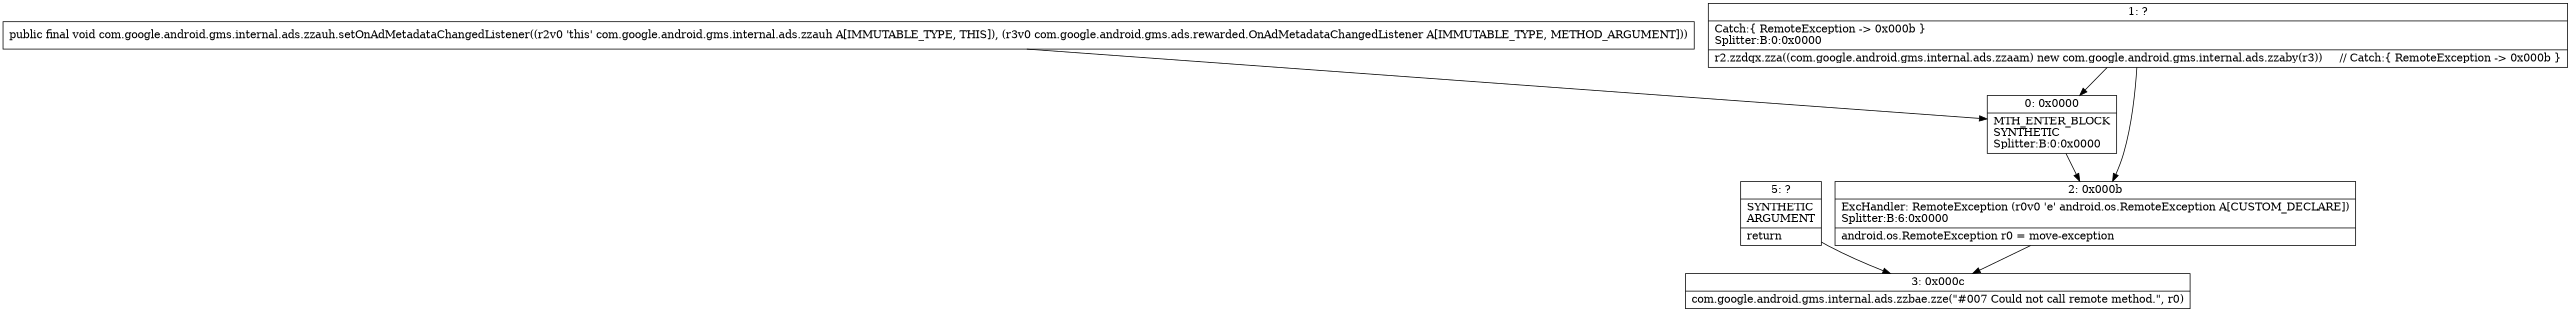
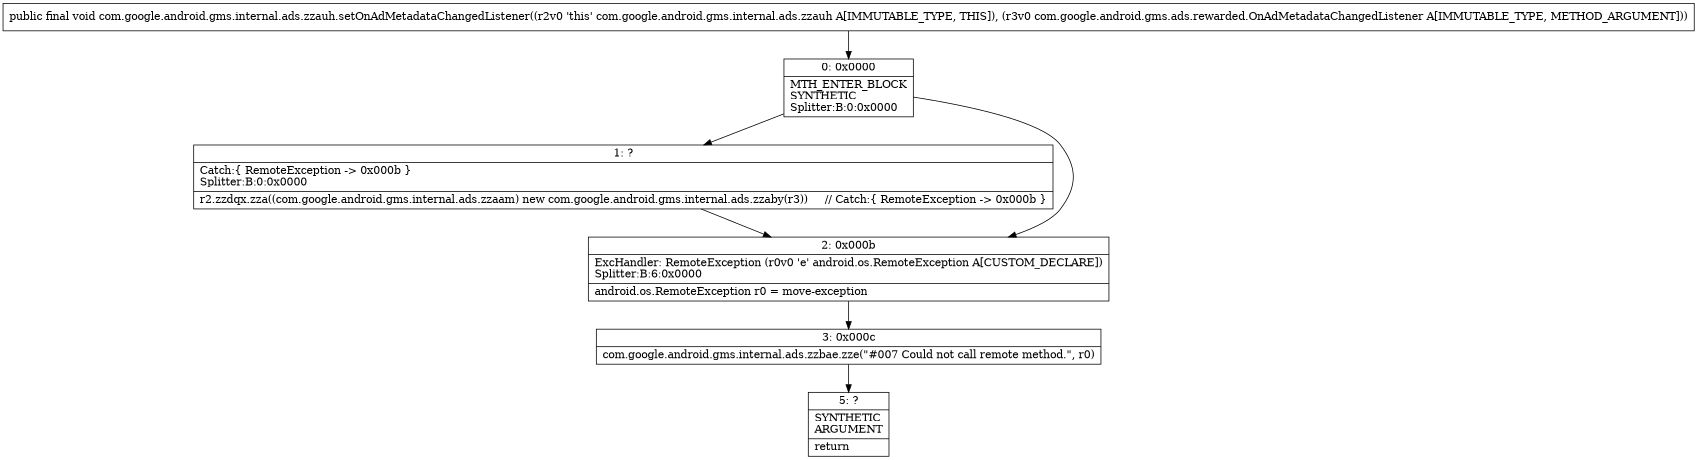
(2096, 79) -> (747, 128)
(1852, 257) -> (849, 374)
